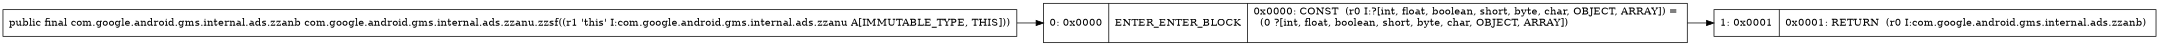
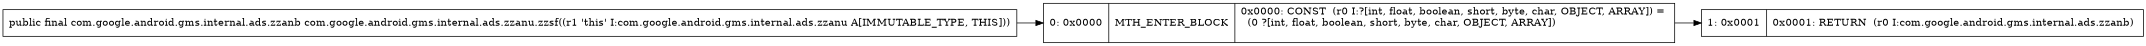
(1178, 23) -> (1172, 23)
